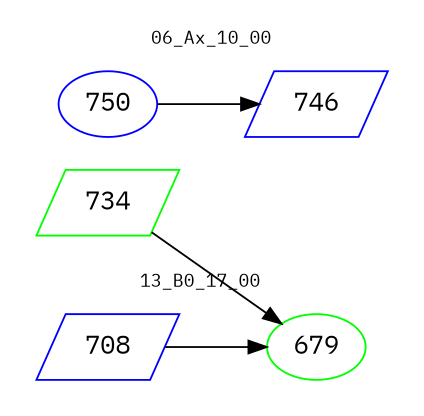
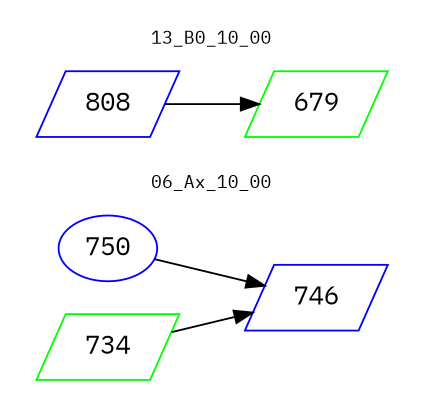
(215, 277) -> (203, 324)
(201, 282) -> (212, 39)
(108, 347) -> (108, 104)
(316, 347) -> (316, 104)
